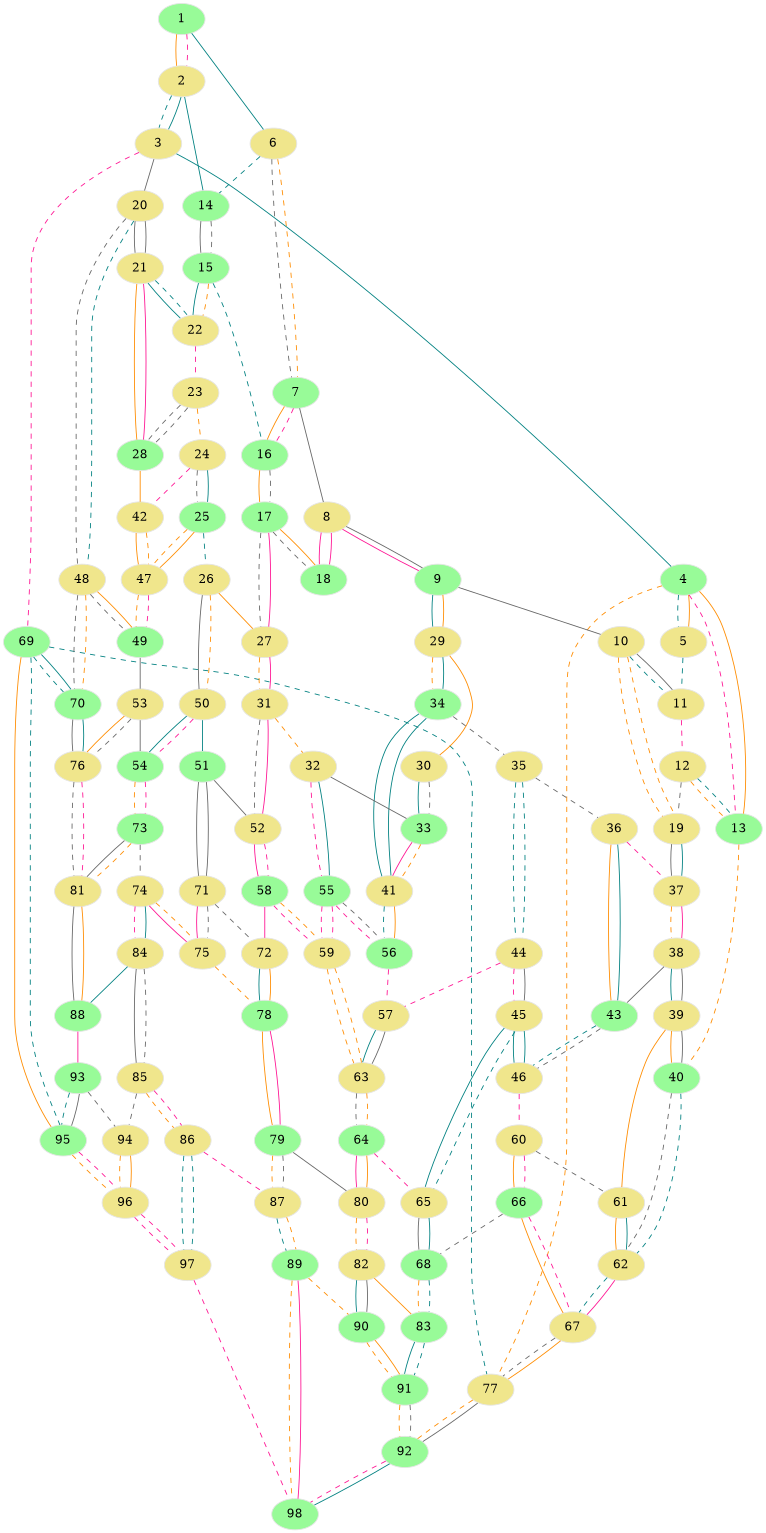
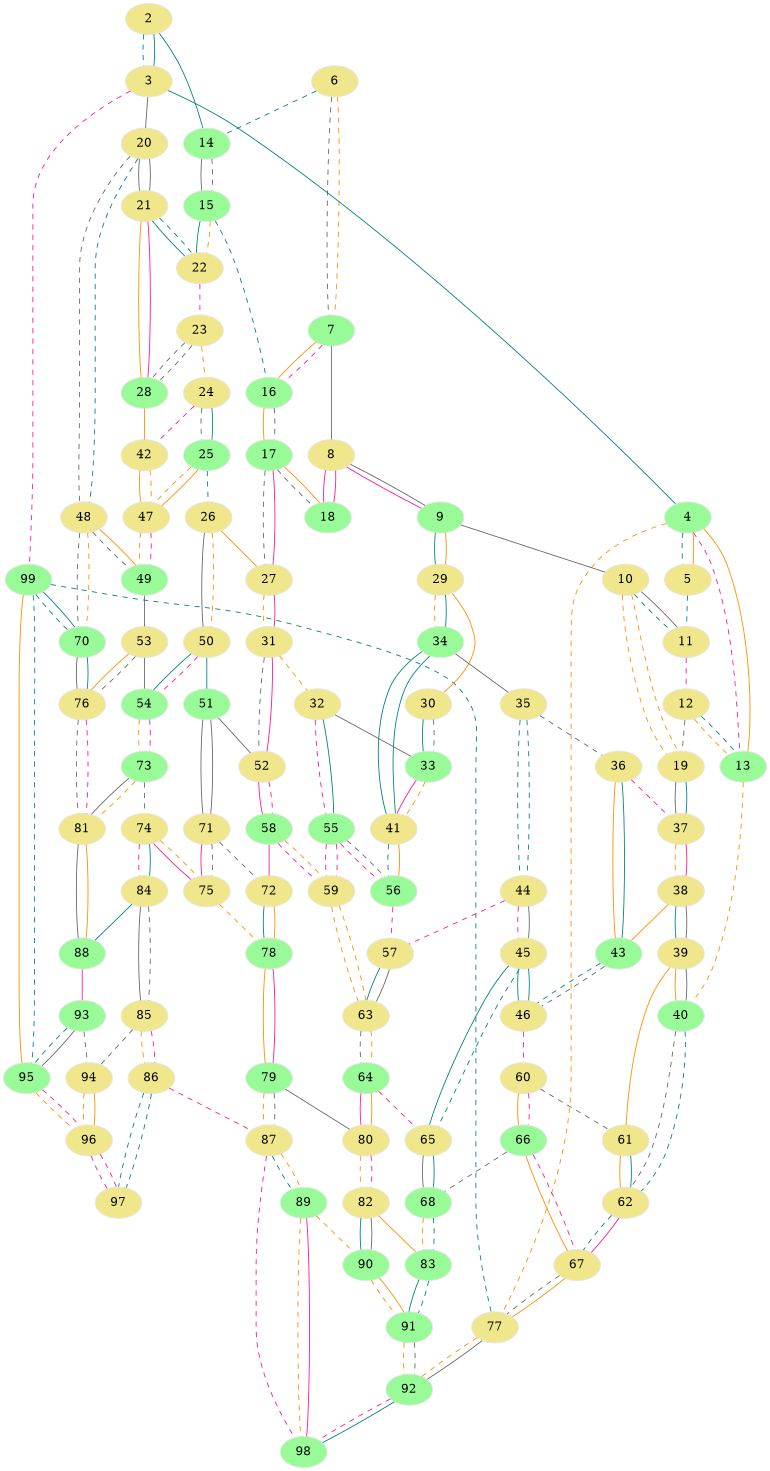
(182, 19) -> none
(27, 642) -> (29, 580)
(479, 736) -> (482, 673)
(646, 985) -> (650, 922)
(241, 1390) -> (256, 1300)
